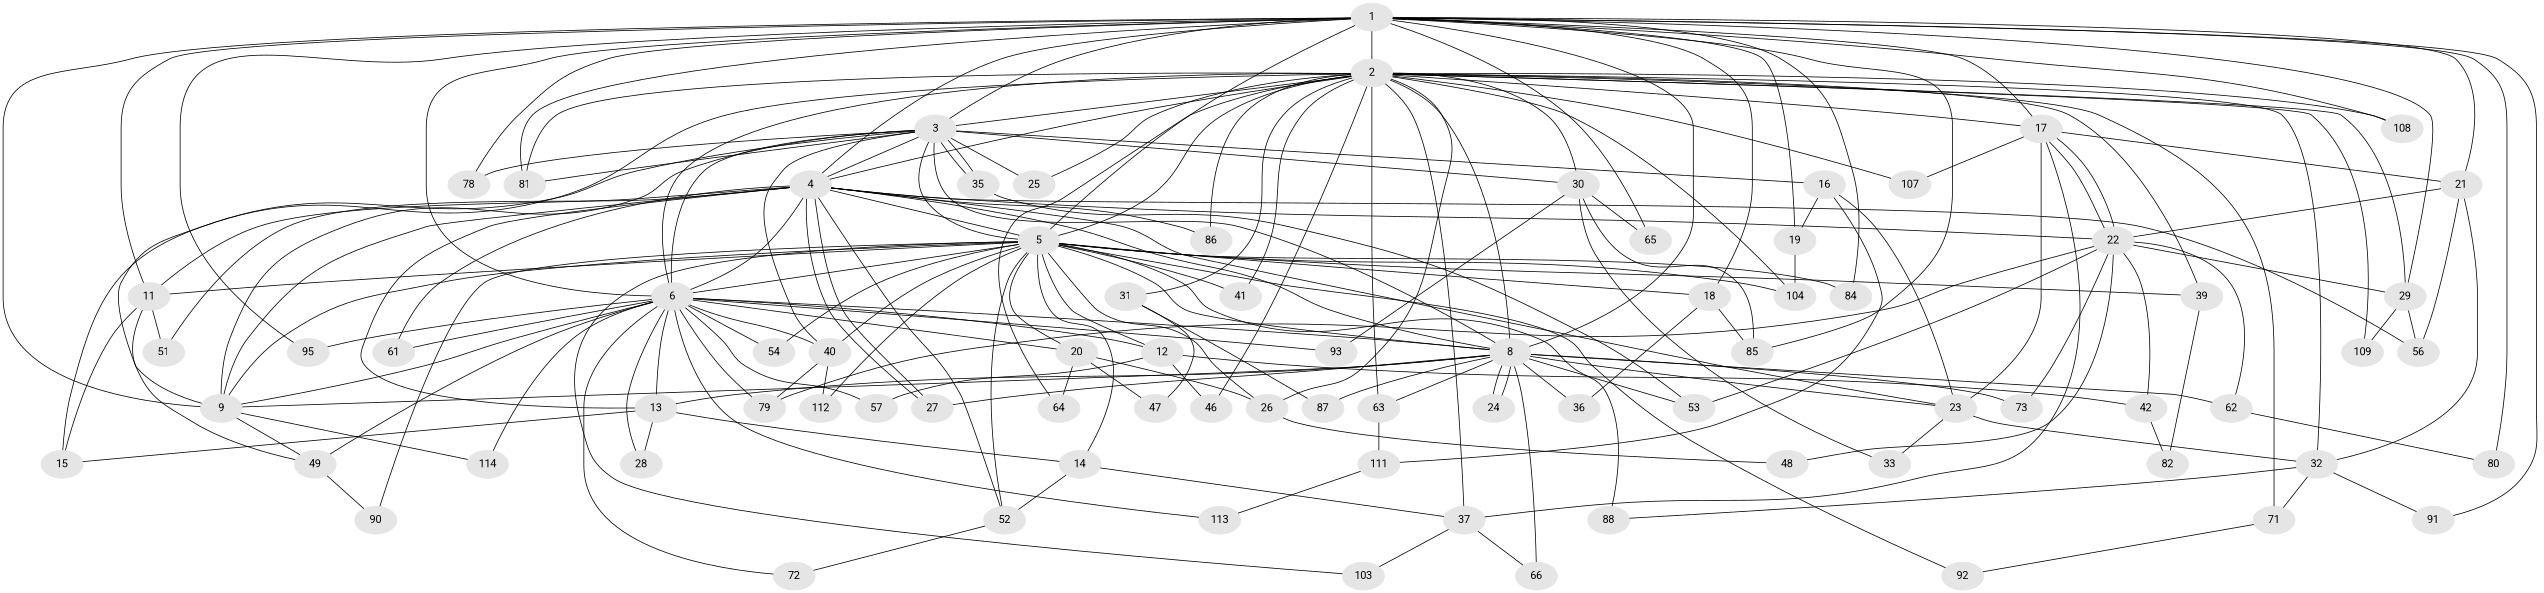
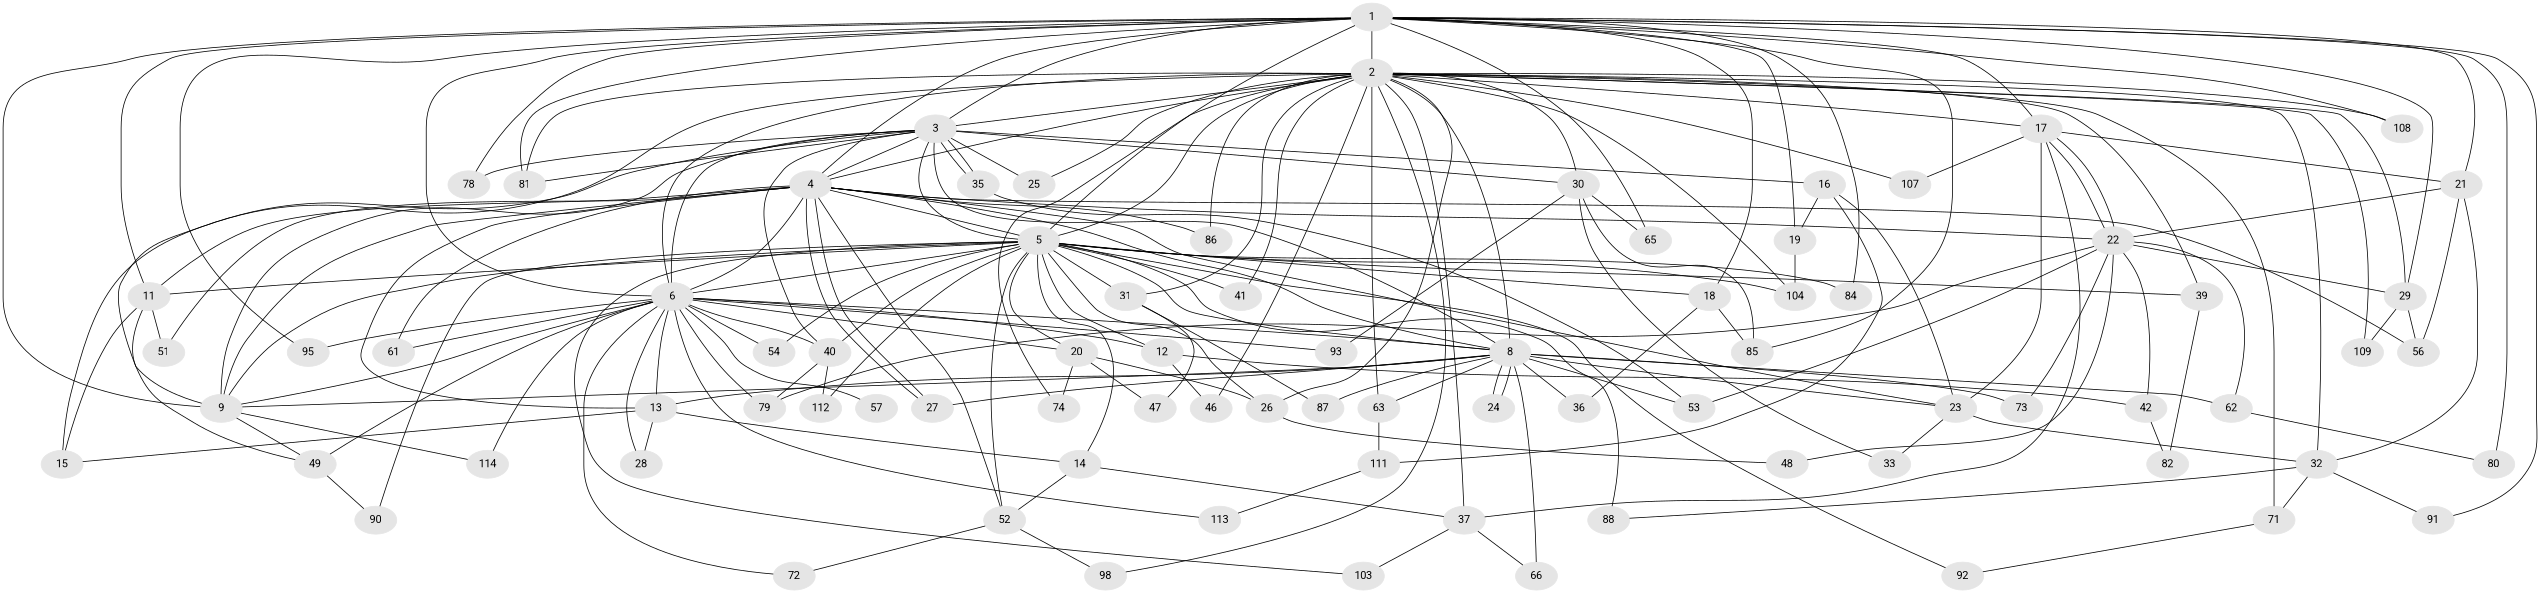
(1689, 118) -> none
none -> (1082, 269)
(1080, 370) -> none
(1059, 408) -> (1059, 408)
none -> (1106, 576)
